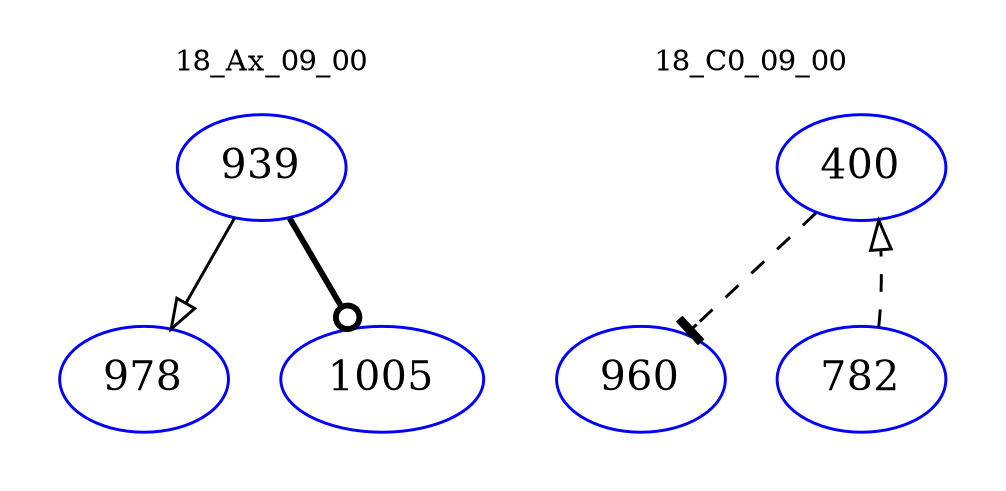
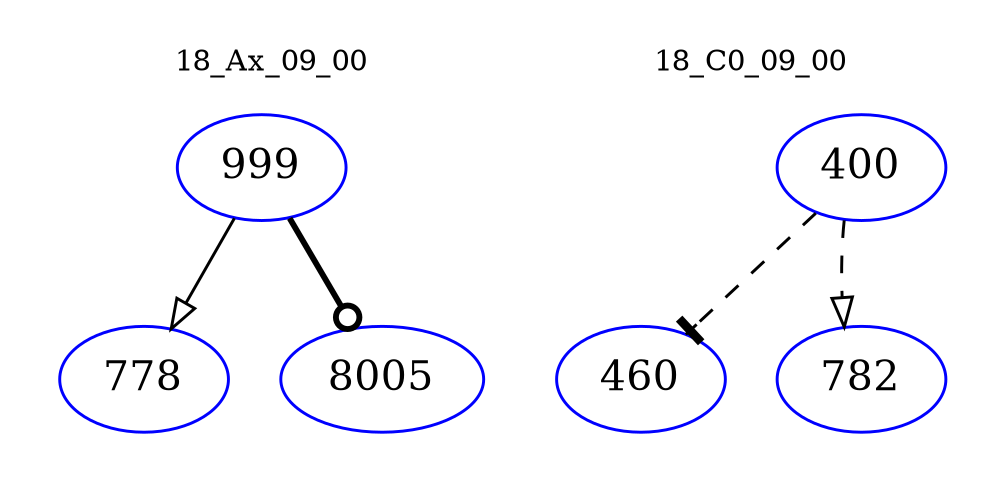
(262, 168) -> (262, 168)
(881, 289) -> (842, 259)
(144, 379) -> (144, 379)
(382, 379) -> (382, 379)
(641, 379) -> (641, 379)
